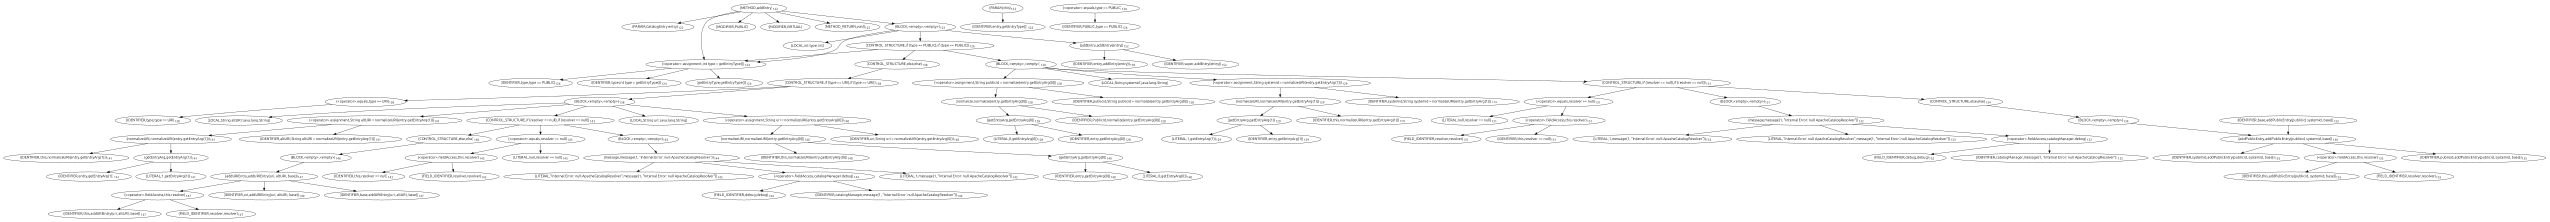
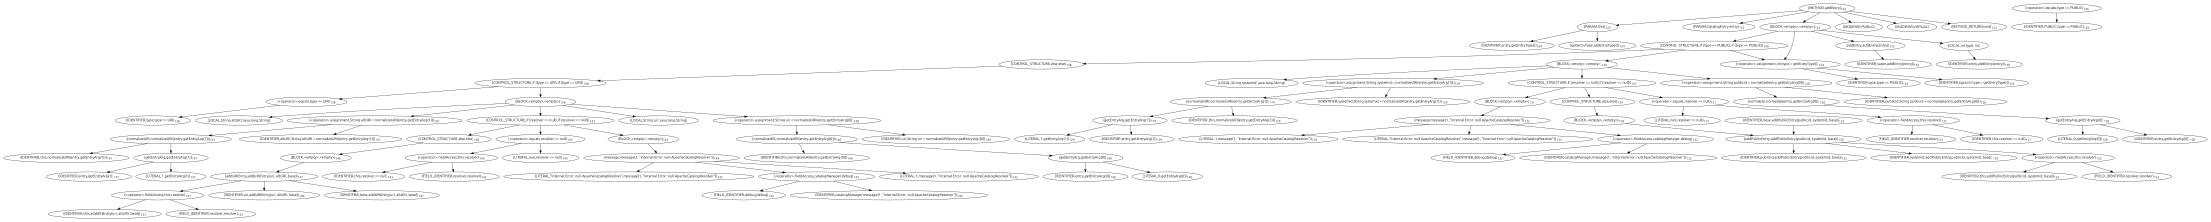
(706, 23) -> (1711, 18)
(1104, 54) -> (1971, 54)
(714, 73) -> (1597, 35)
(1119, 121) -> none
